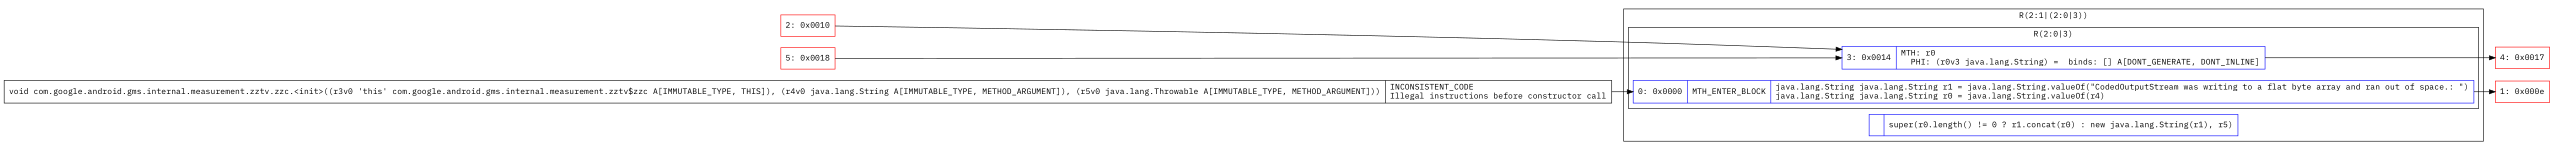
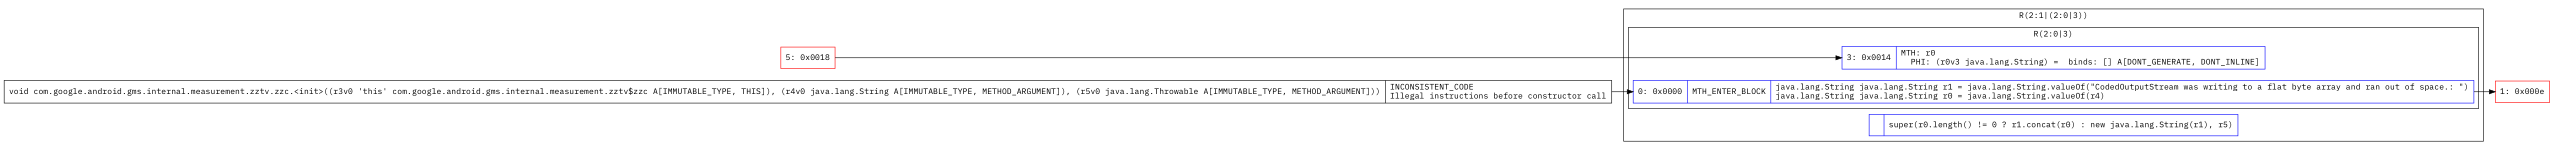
(808, 26) -> none
(2522, 58) -> none
